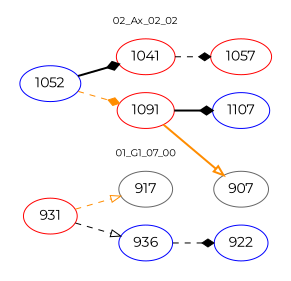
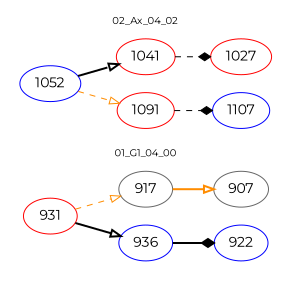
(146, 21) -> (146, 21)
(241, 57) -> (241, 57)
(93, 72) -> (93, 72)
(94, 96) -> (94, 96)
(187, 111) -> (187, 111)
(195, 151) -> (188, 189)
(146, 154) -> (146, 154)
(93, 228) -> (93, 228)
(187, 243) -> (187, 243)
